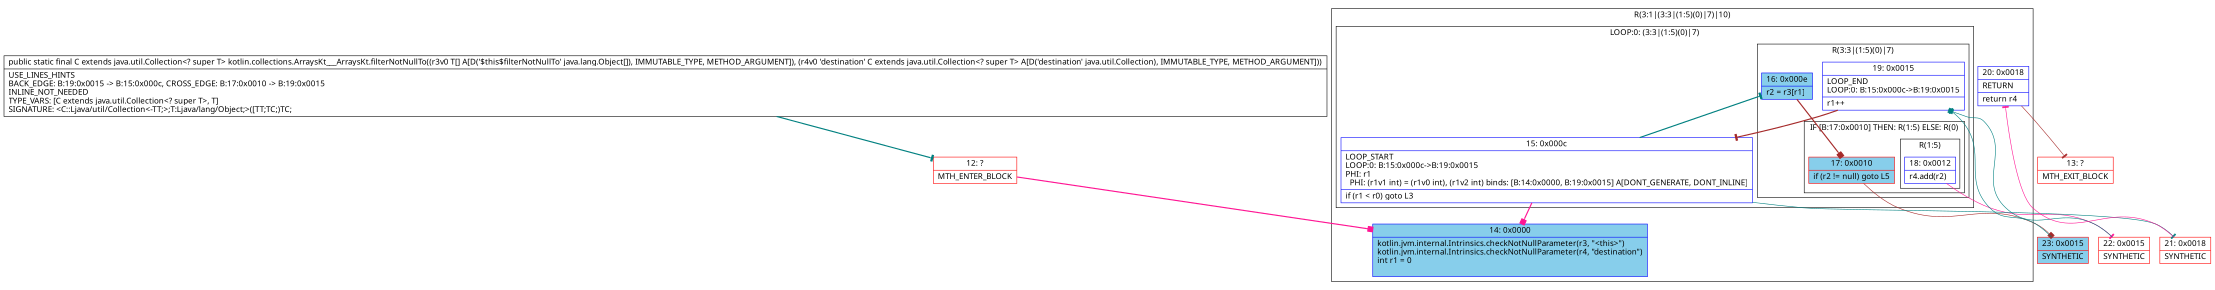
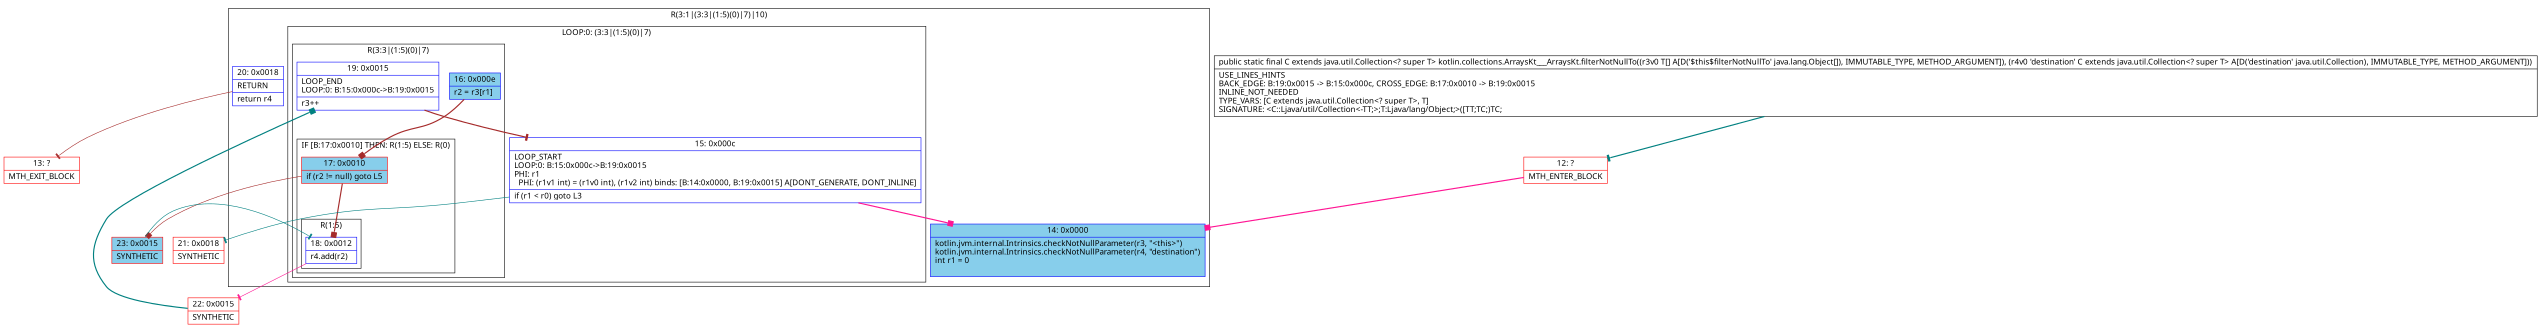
(1836, 103) -> (310, 103)
(1699, 117) -> none
(1980, 193) -> (224, 205)
(2003, 204) -> (135, 198)
none -> (338, 207)
(2065, 223) -> none
